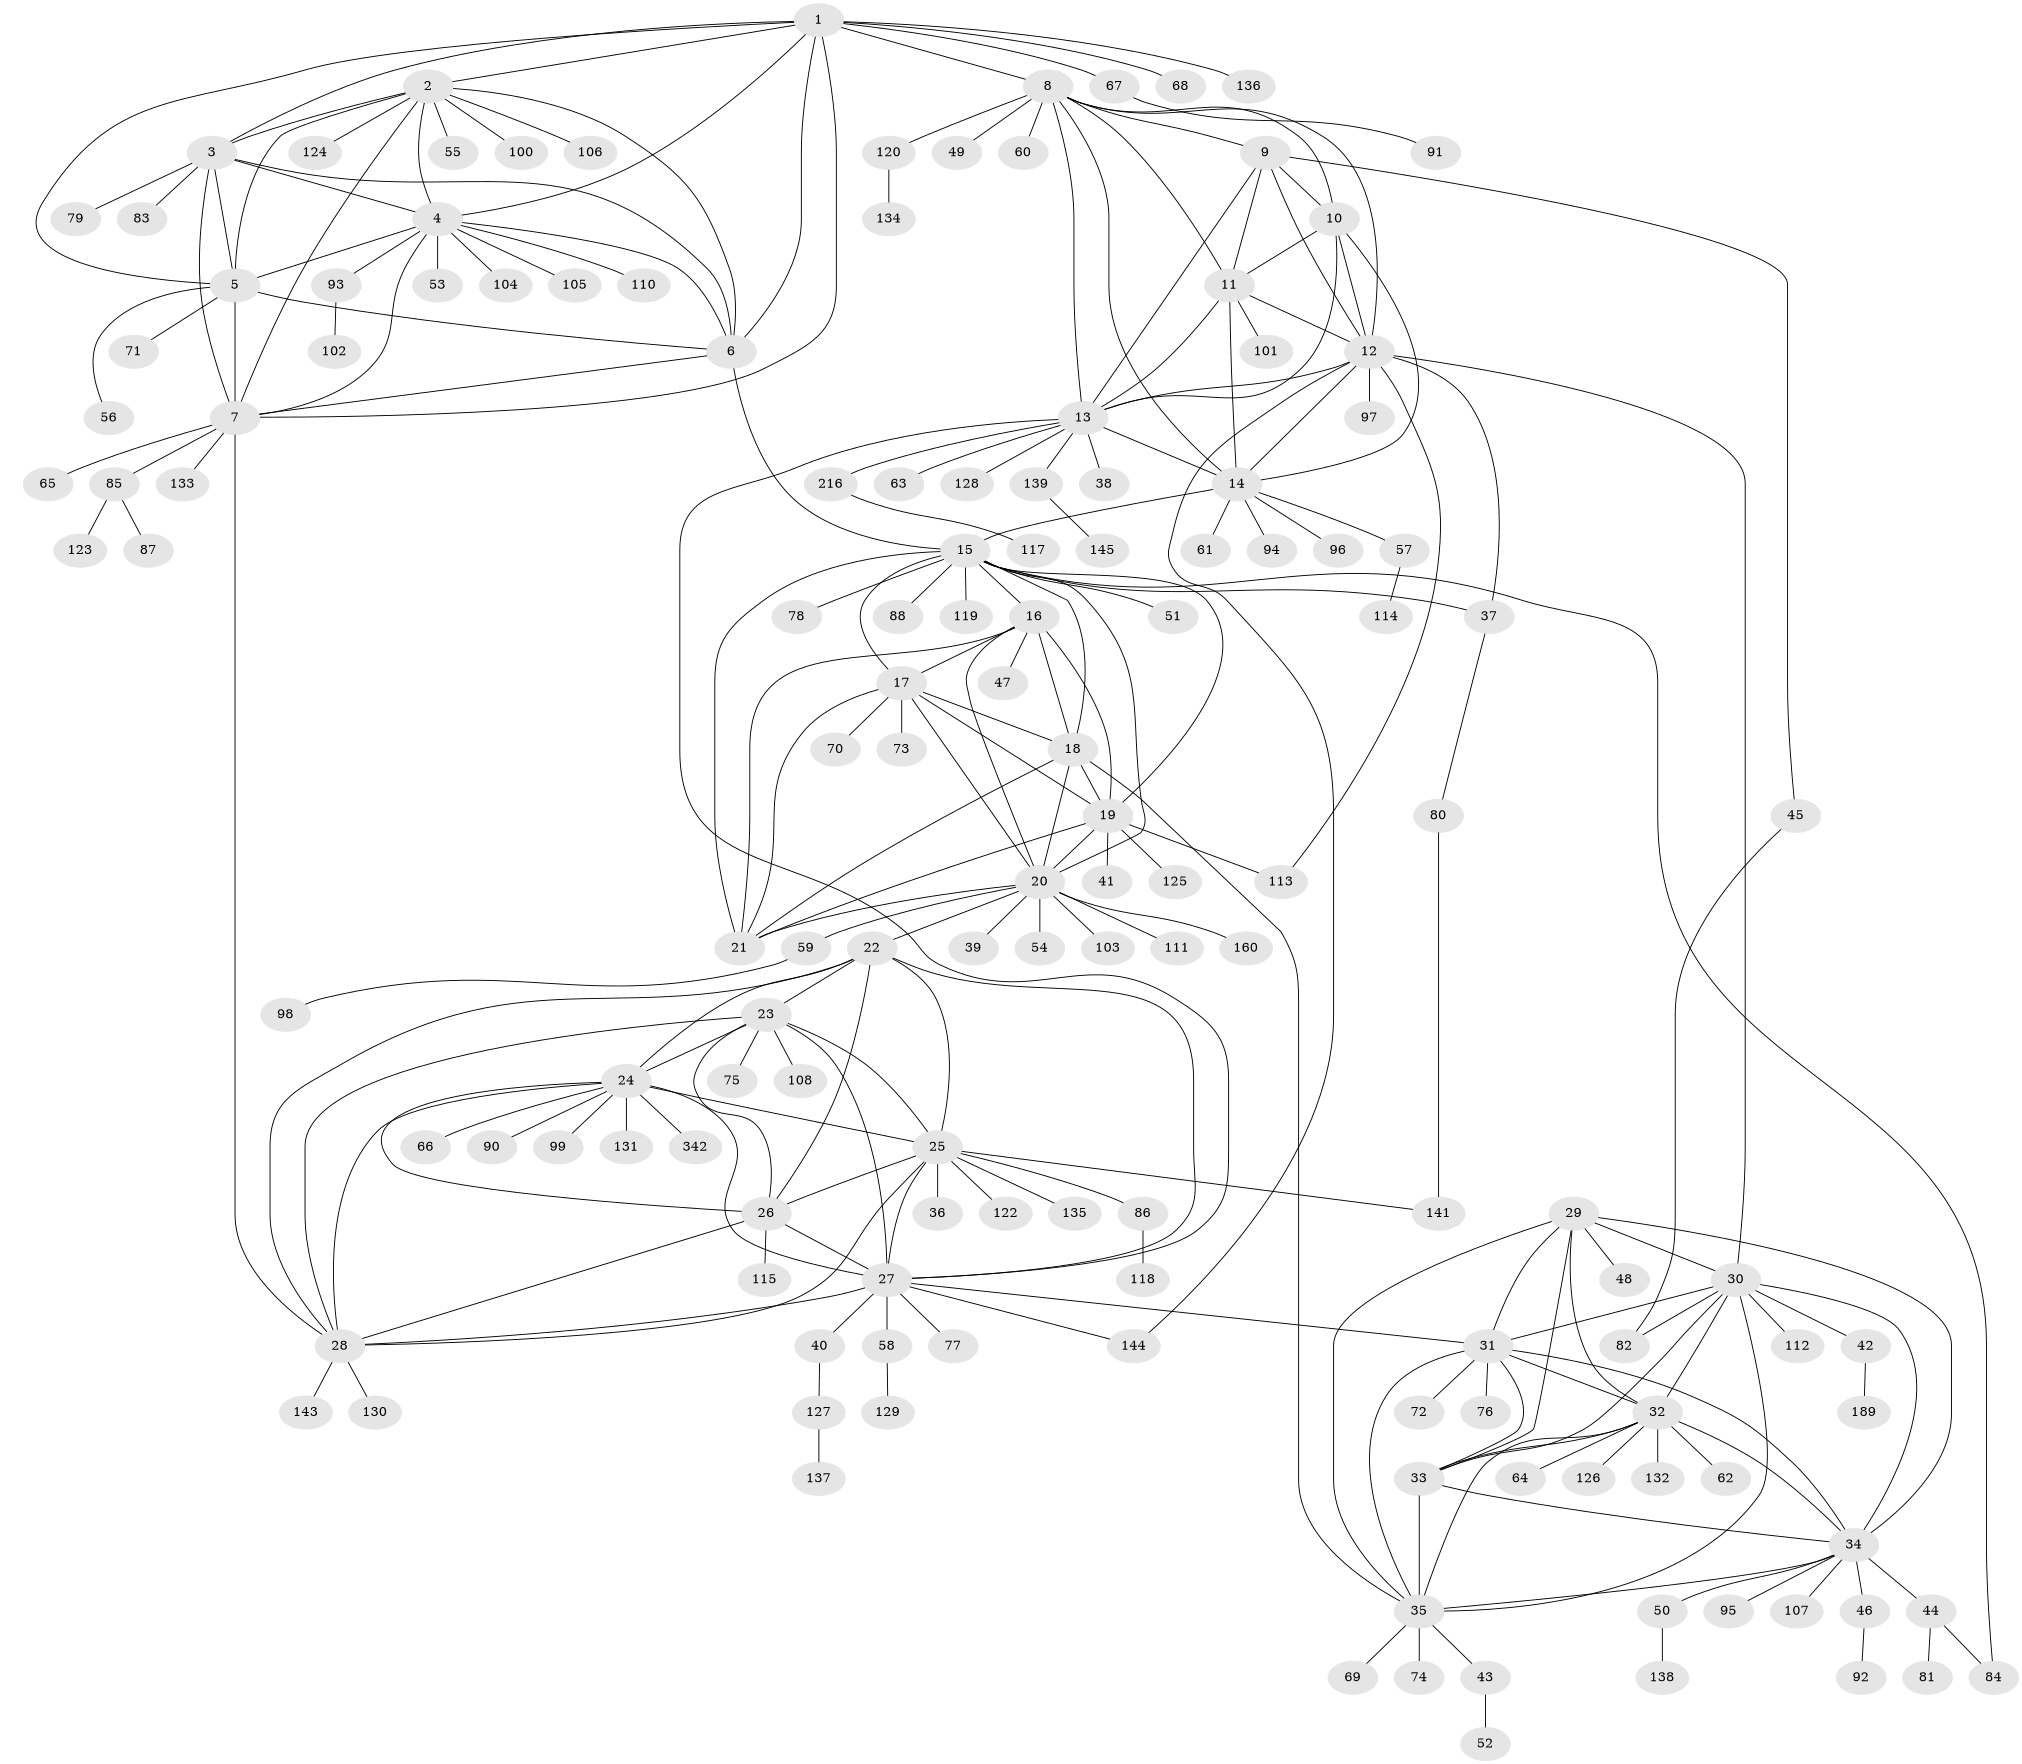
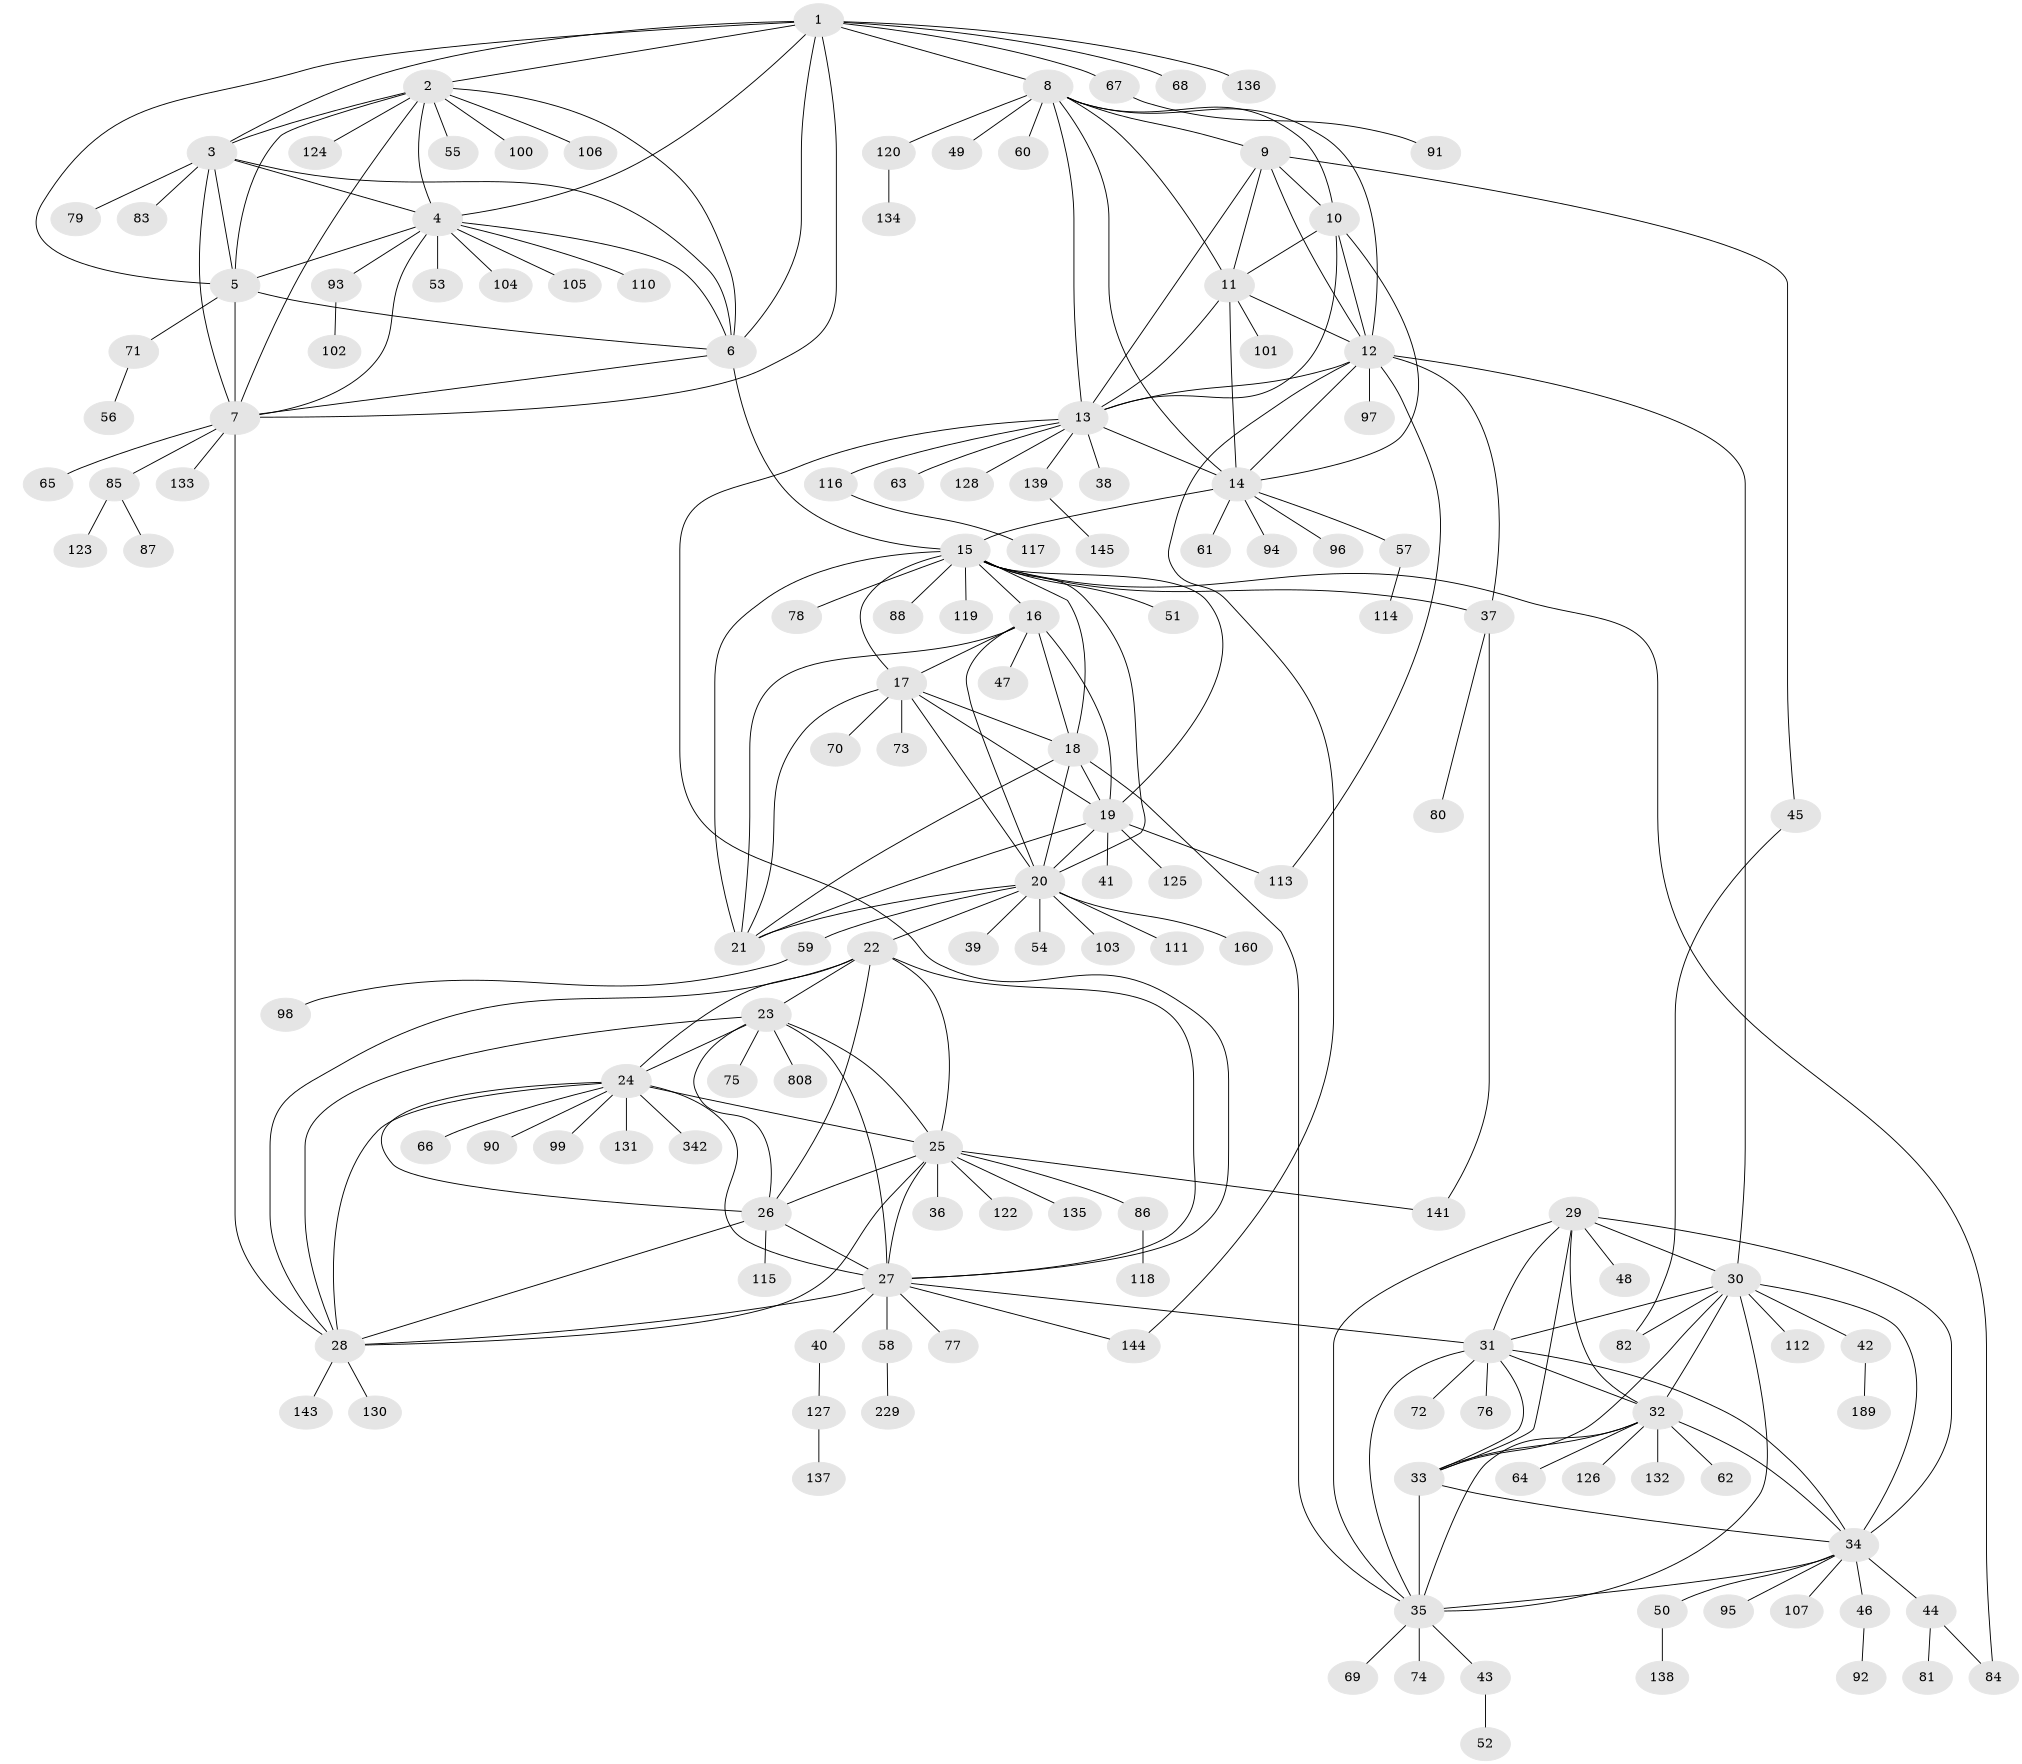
(120, 316) -> (121, 385)
(831, 484) -> (831, 484)
(1439, 1015) -> (1489, 920)
(800, 1081) -> (800, 1081)
(888, 1413) -> (888, 1413)
